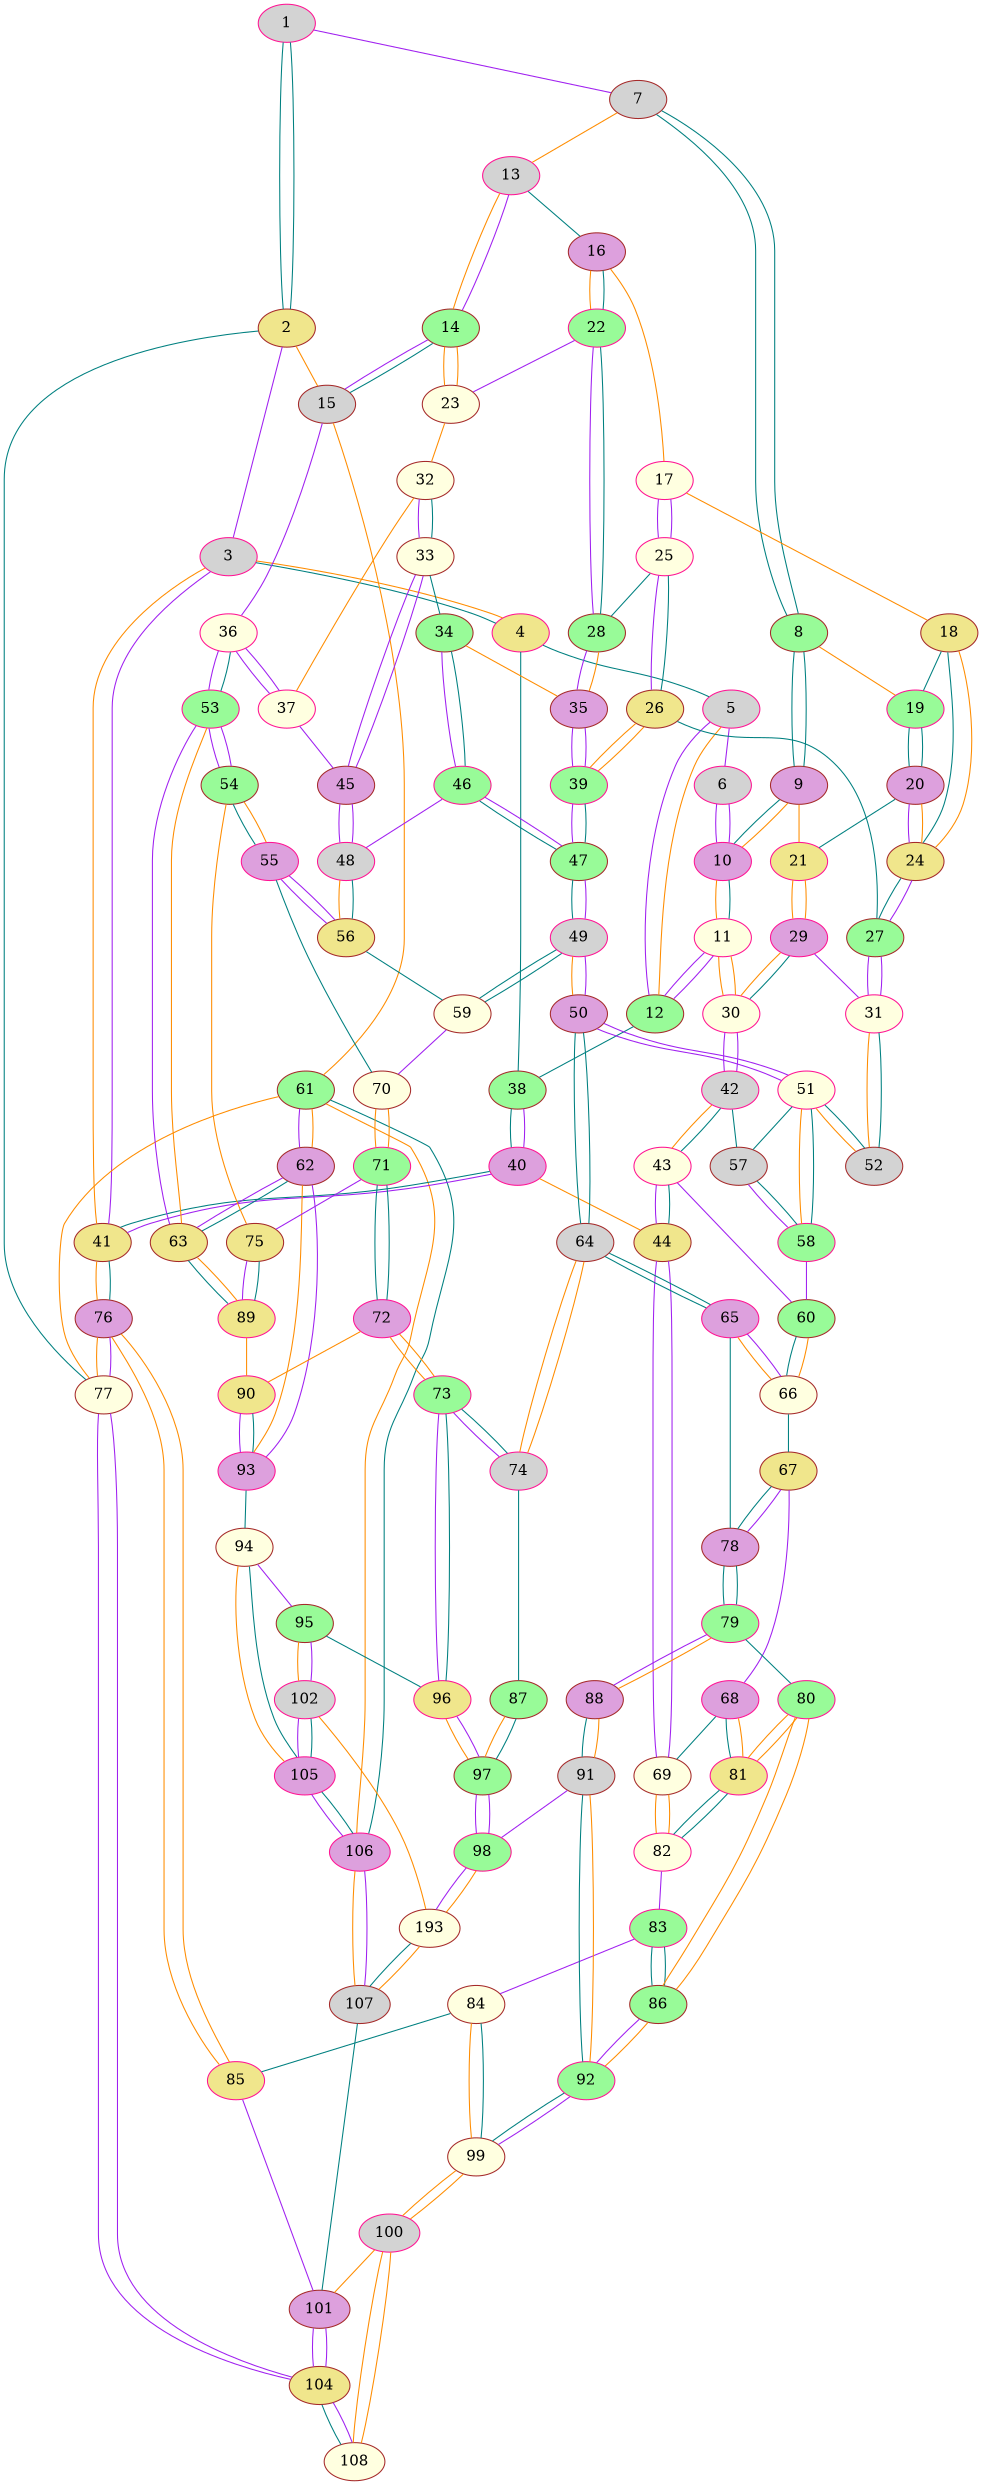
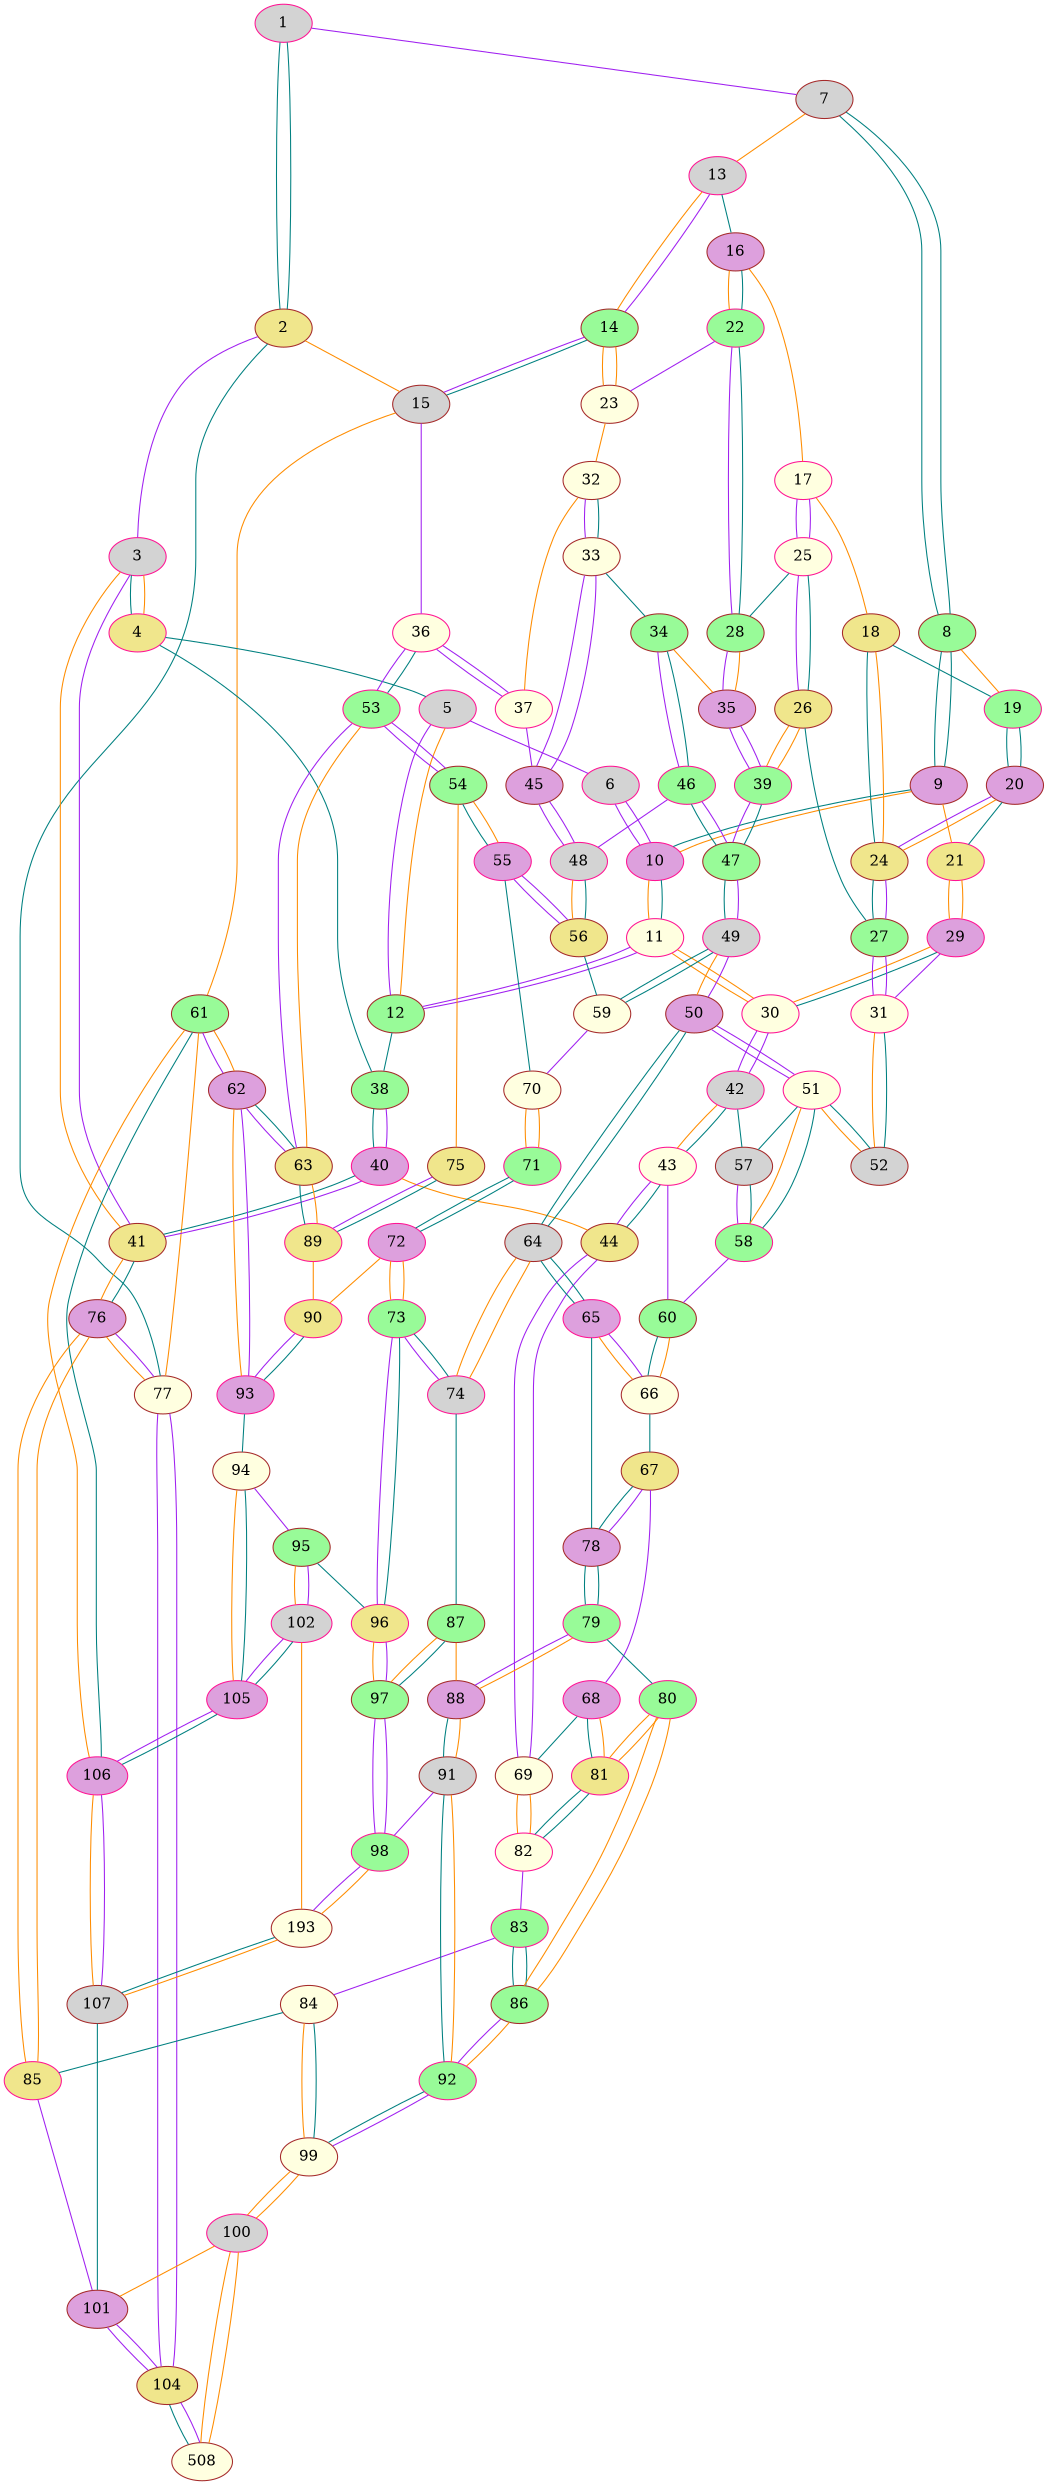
(319, 1204) -> none
none -> (456, 1662)
(355, 2462) -> (202, 2462)
